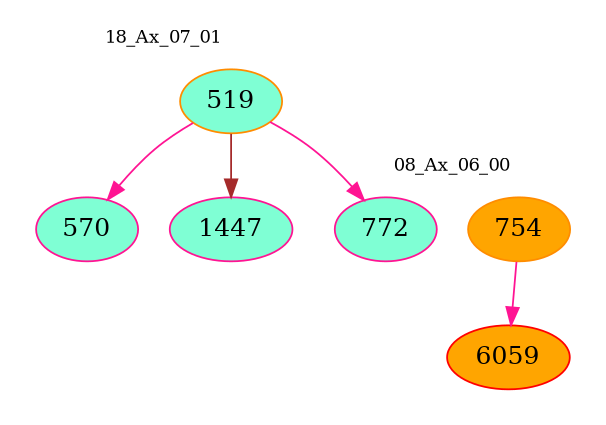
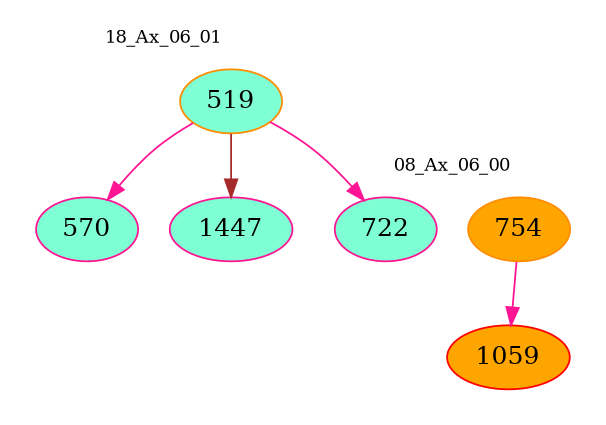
(164, 38) -> (164, 38)
(386, 229) -> (386, 229)
(508, 357) -> (508, 357)
